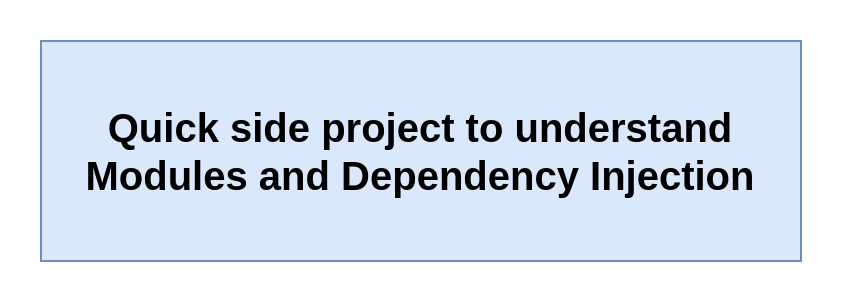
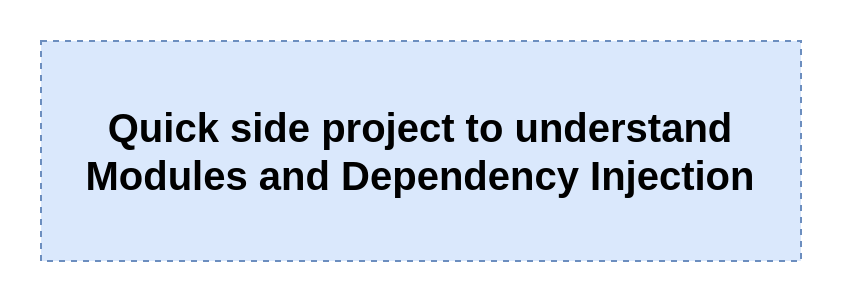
(421, 151) -> (421, 151)
